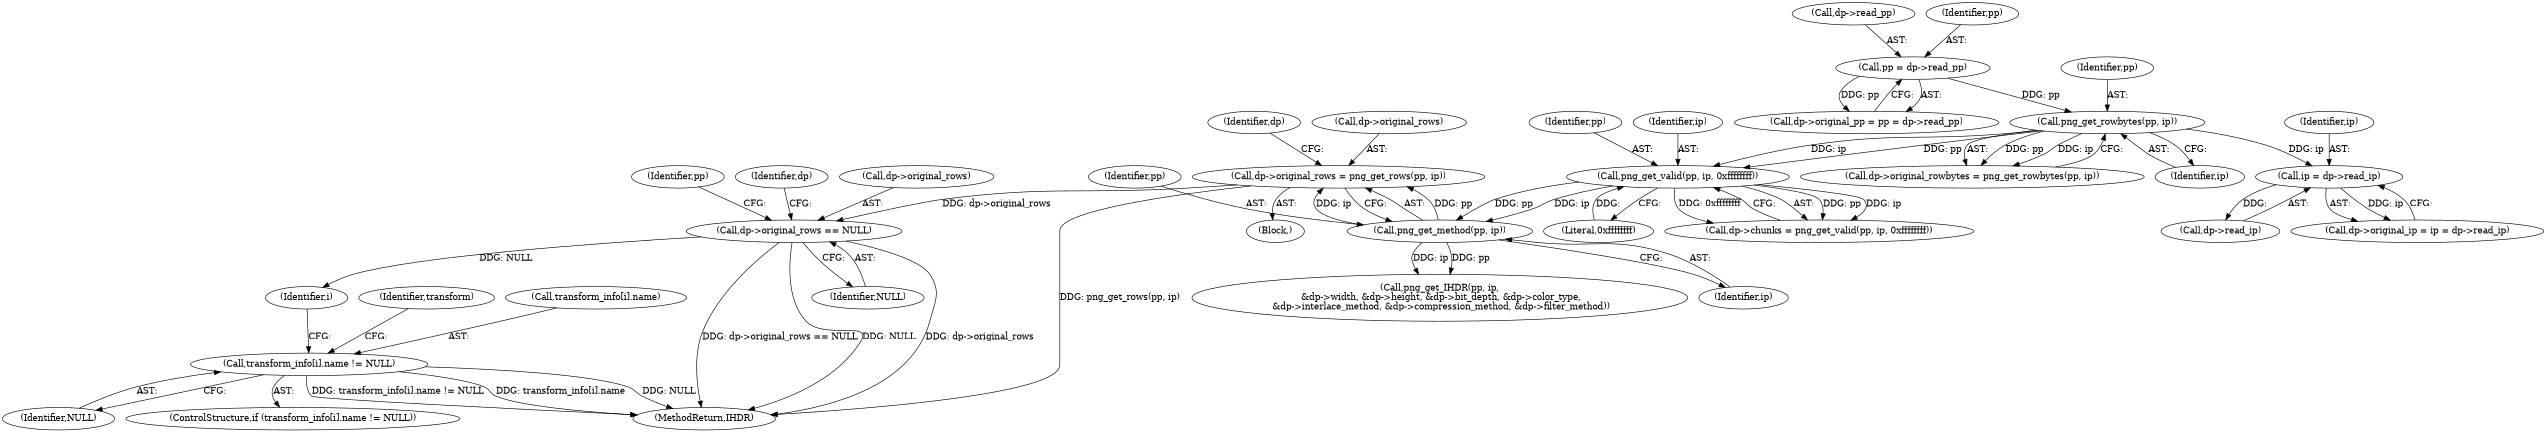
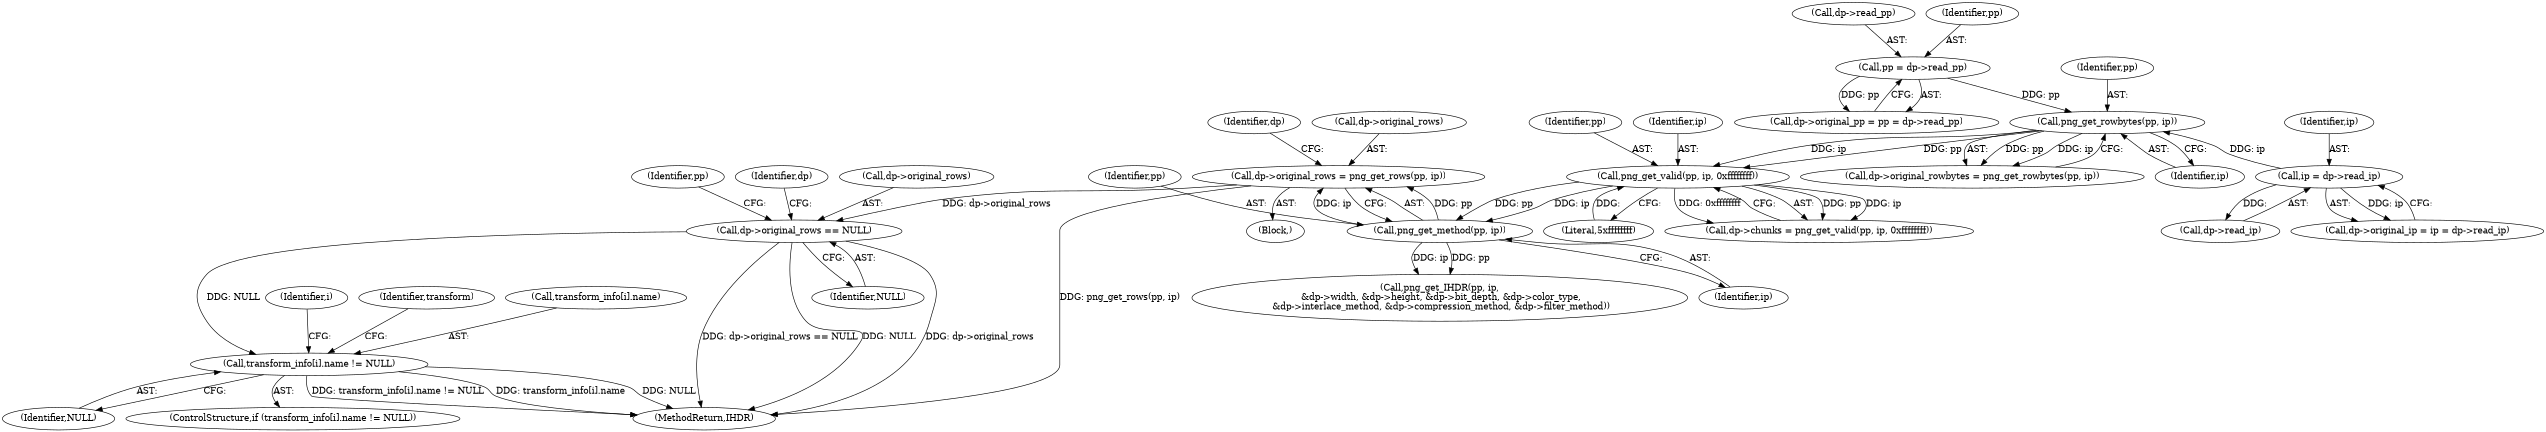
(2248, 140) -> (2225, 152)
(1599, 231) -> (1599, 231)
(513, 251) -> (392, 241)
